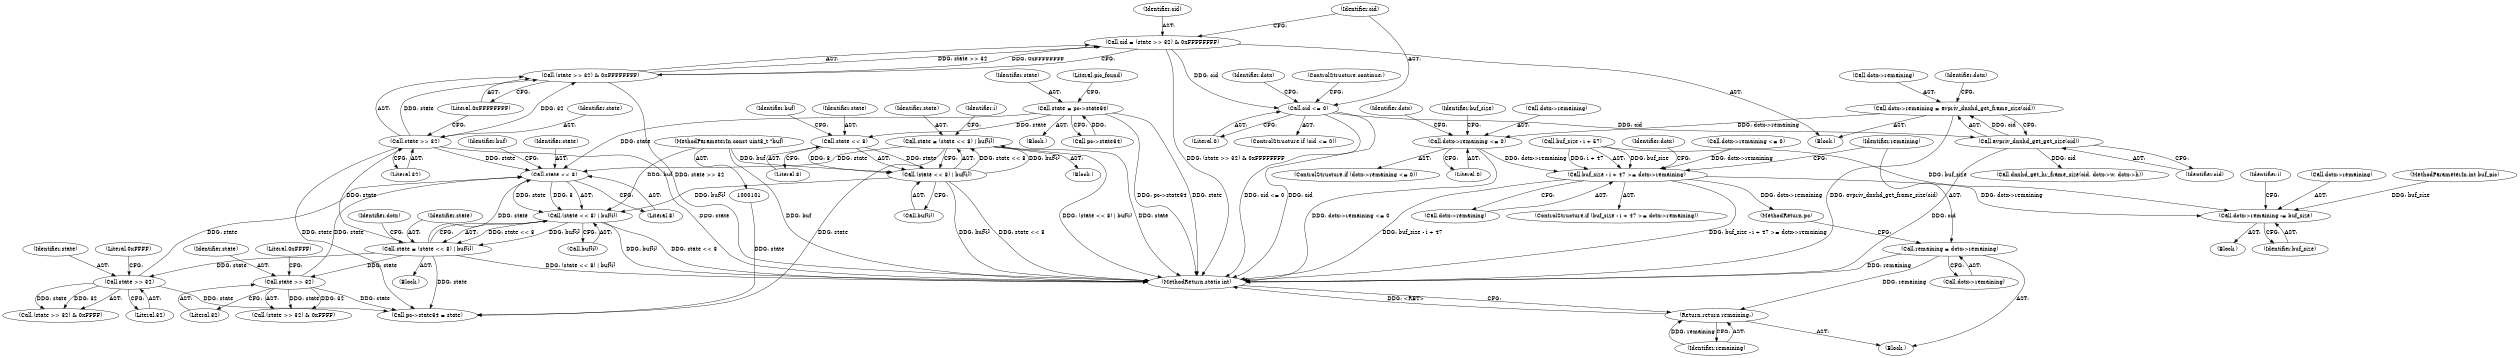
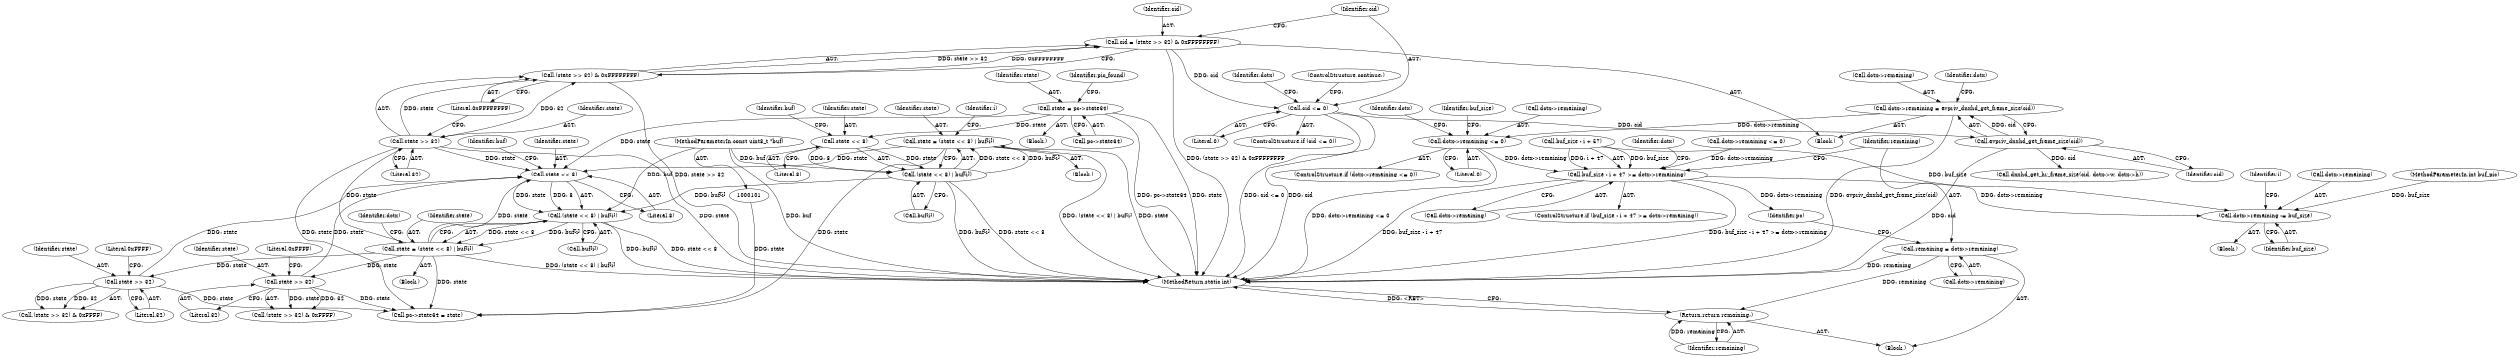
(1097, 76) -> (1097, 76)
(1100, 125) -> (1100, 125)
(2029, 142) -> (2029, 142)
(1786, 216) -> (1786, 216)
